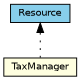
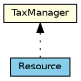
(40, 45) -> (40, 45)
